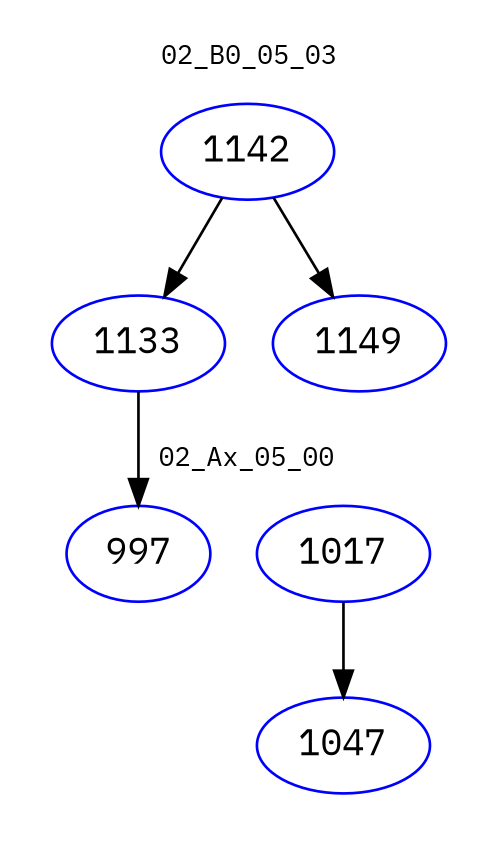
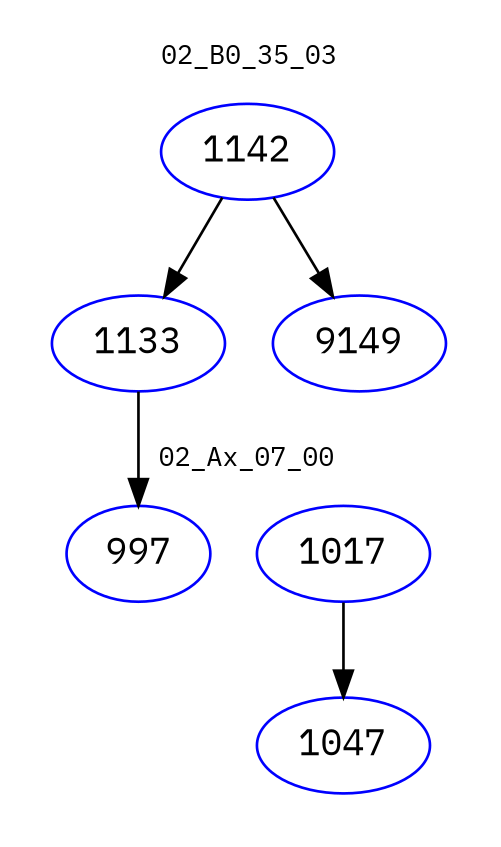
(250, 57) -> (250, 57)
(359, 343) -> (359, 343)
(248, 459) -> (248, 459)
